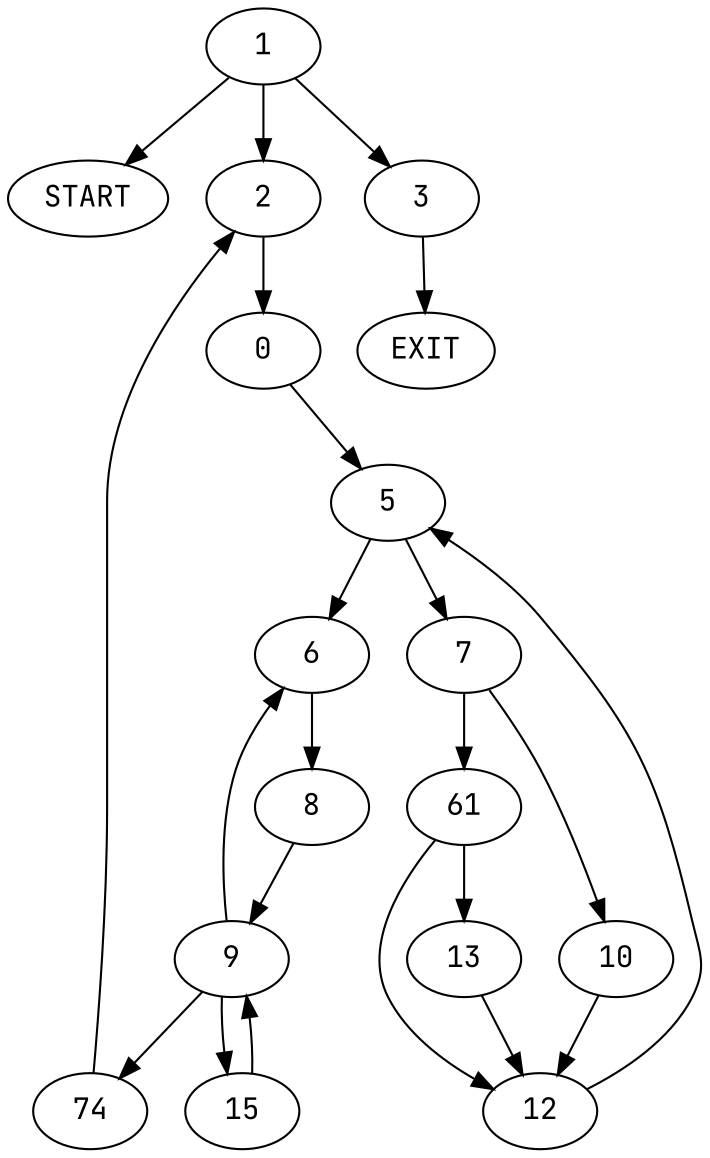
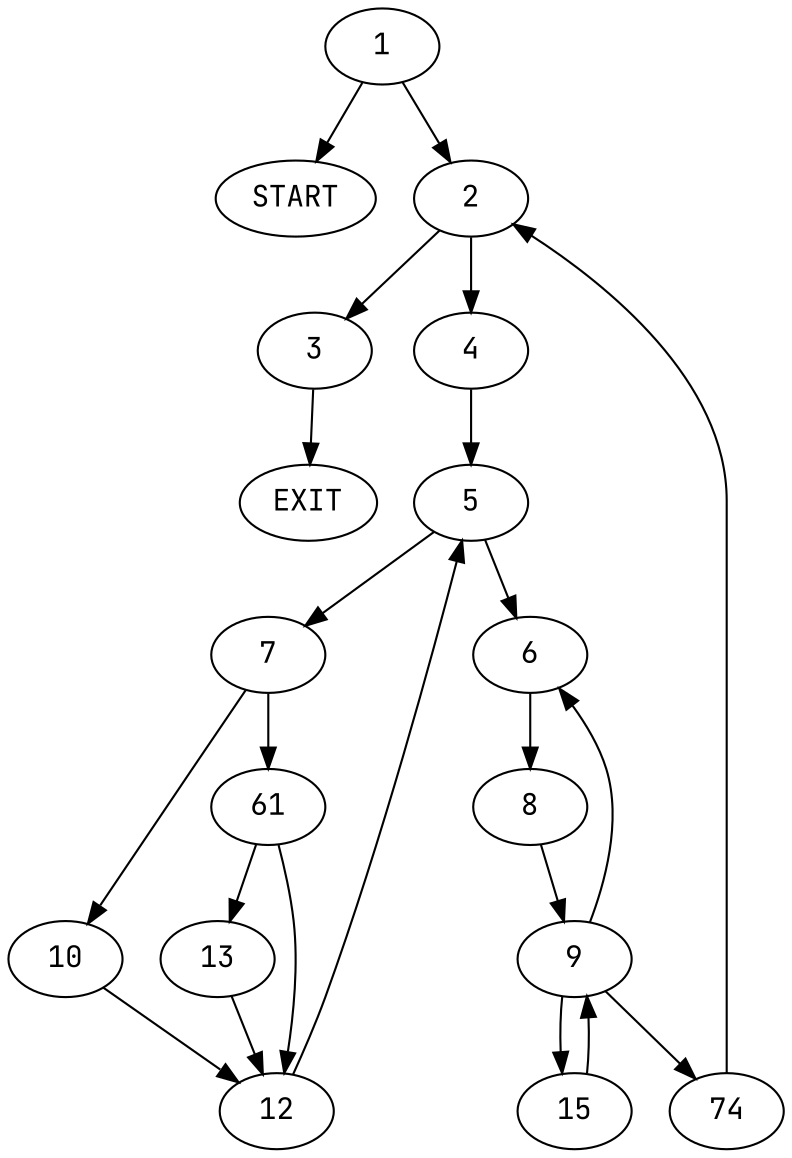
(335, 115) -> (401, 267)
(263, 351) -> (471, 351)
